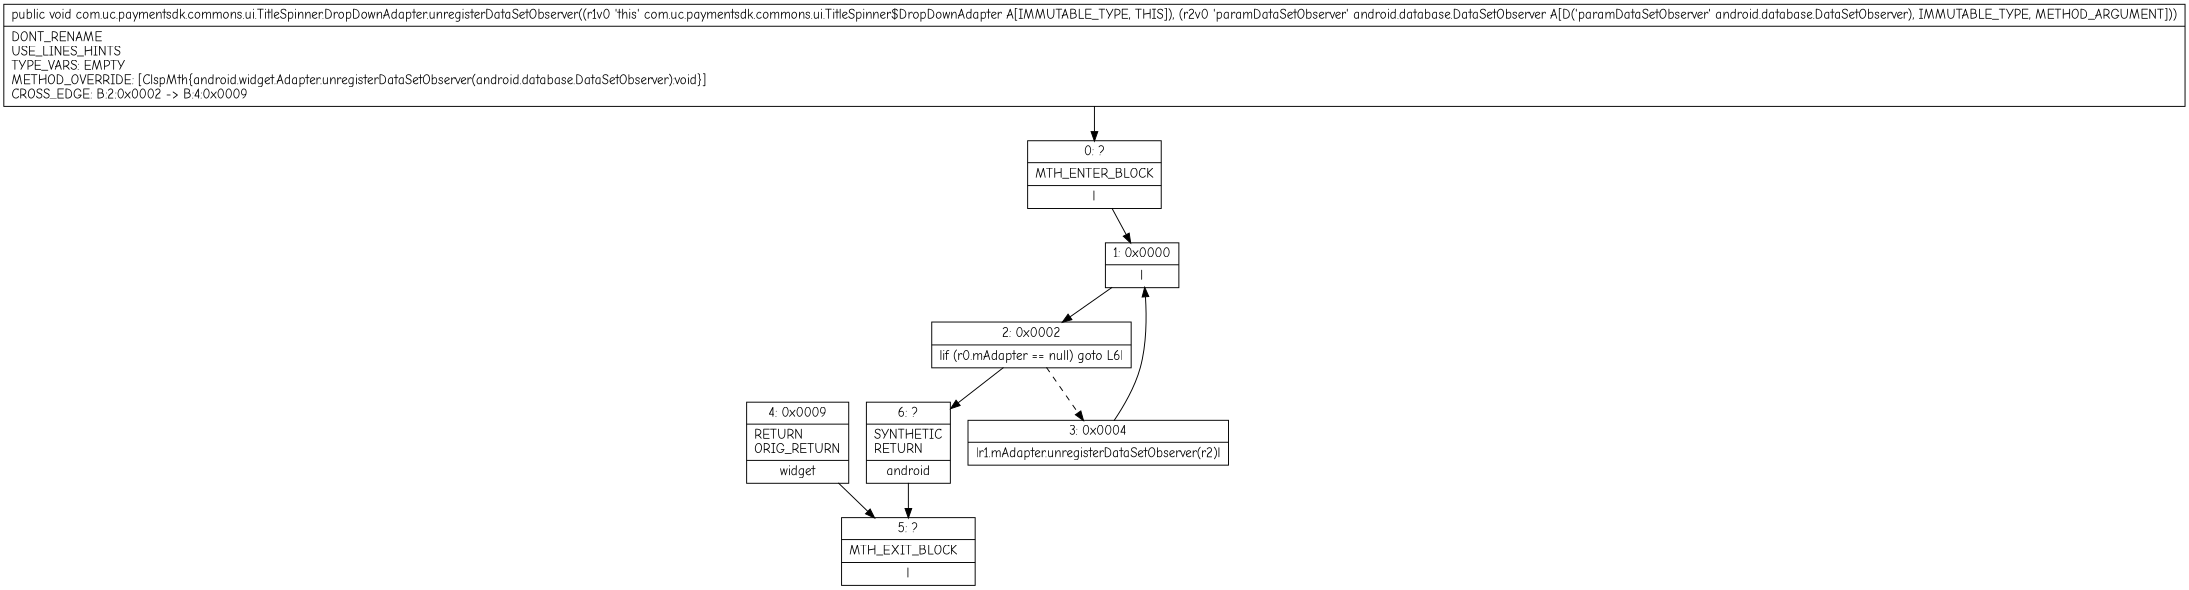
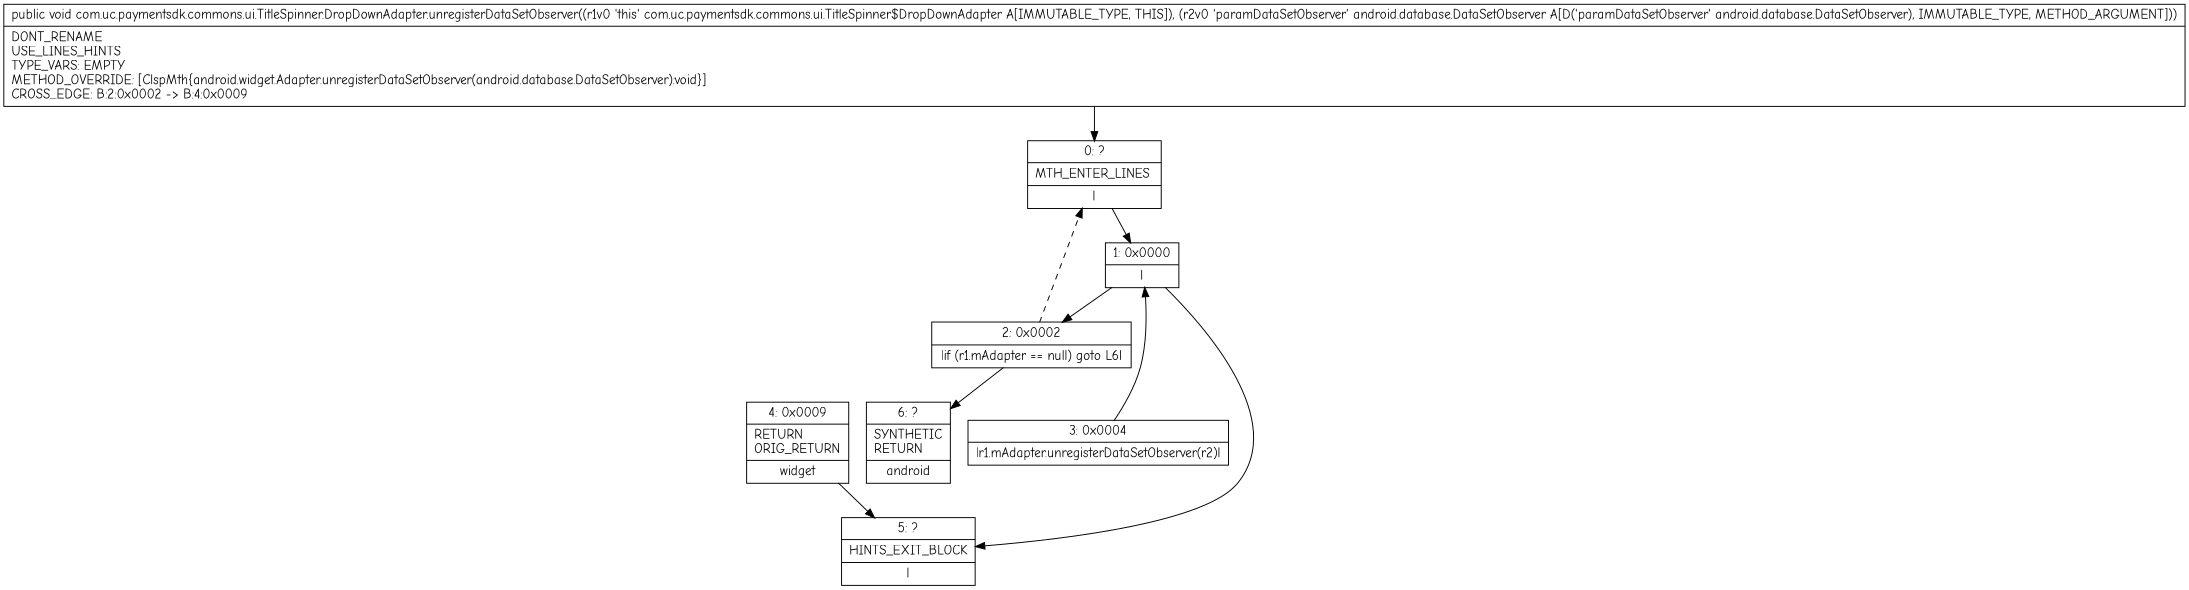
(1094, 174) -> (1093, 174)
(1031, 356) -> (1031, 356)
(1062, 390) -> (1059, 270)
(908, 496) -> (1223, 495)
(904, 551) -> (908, 551)
